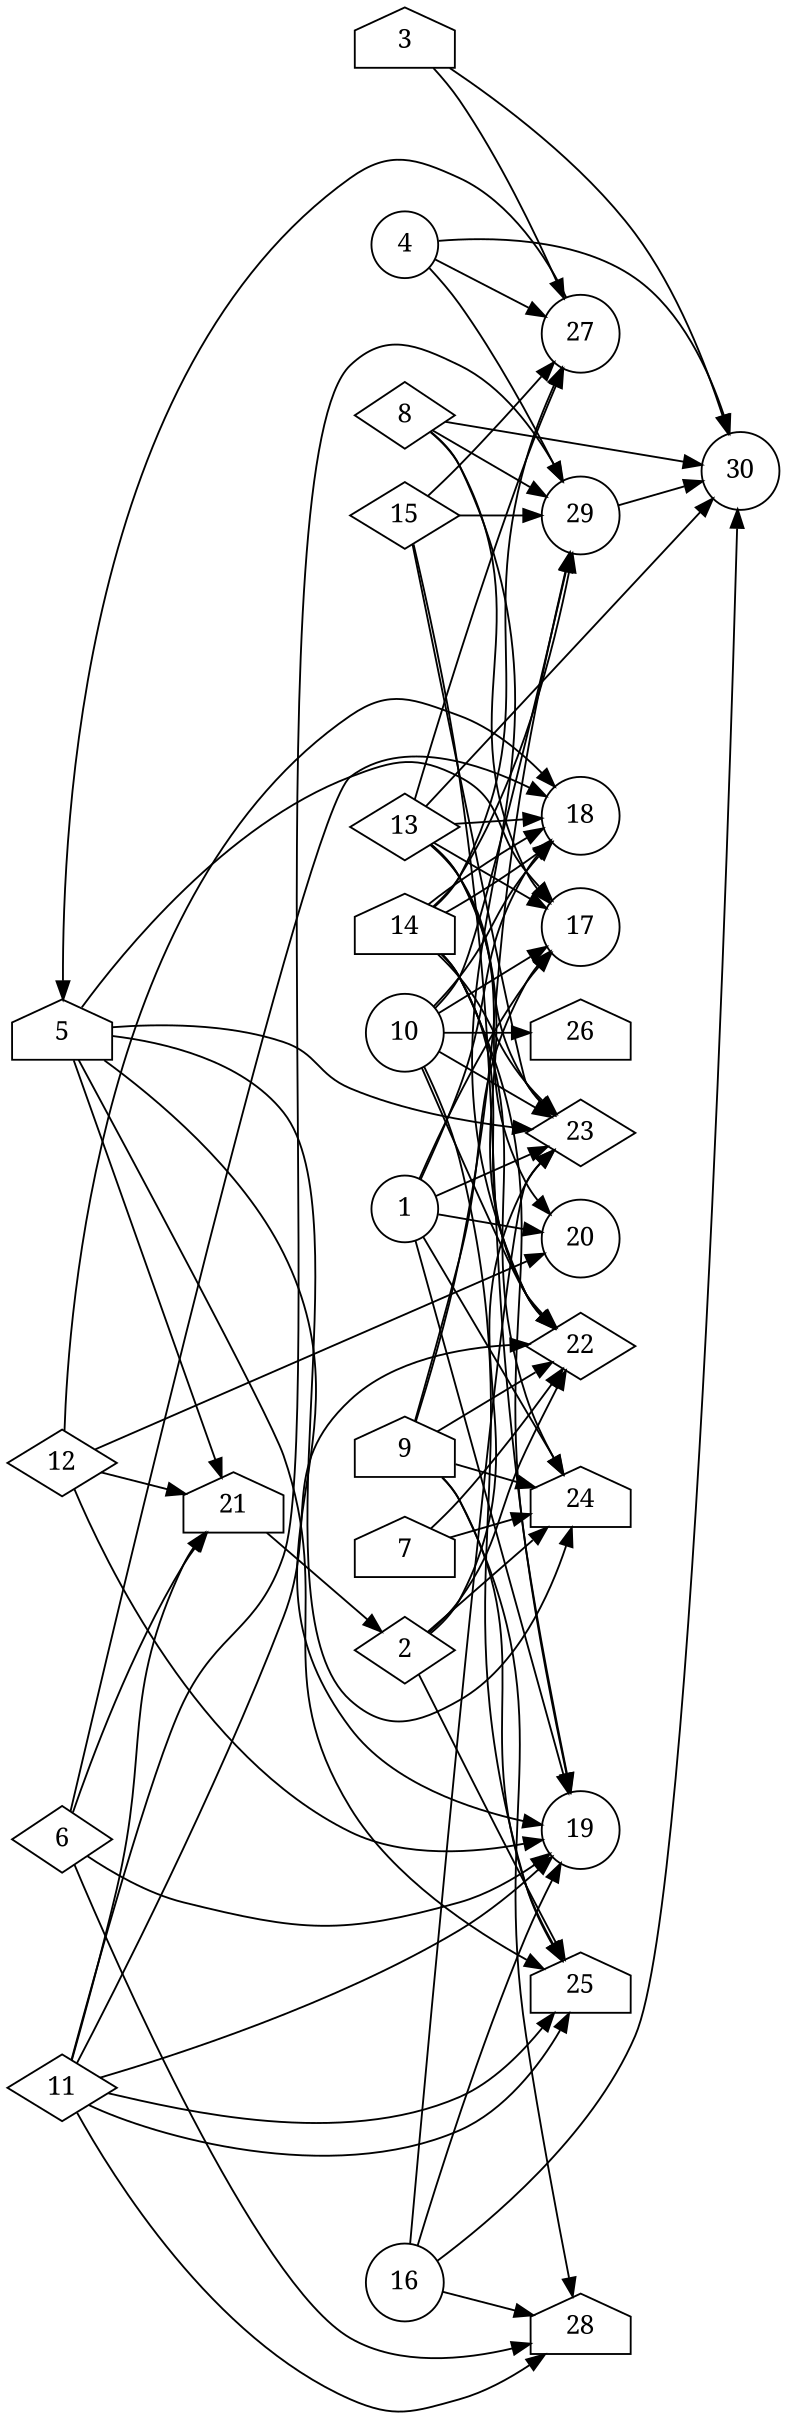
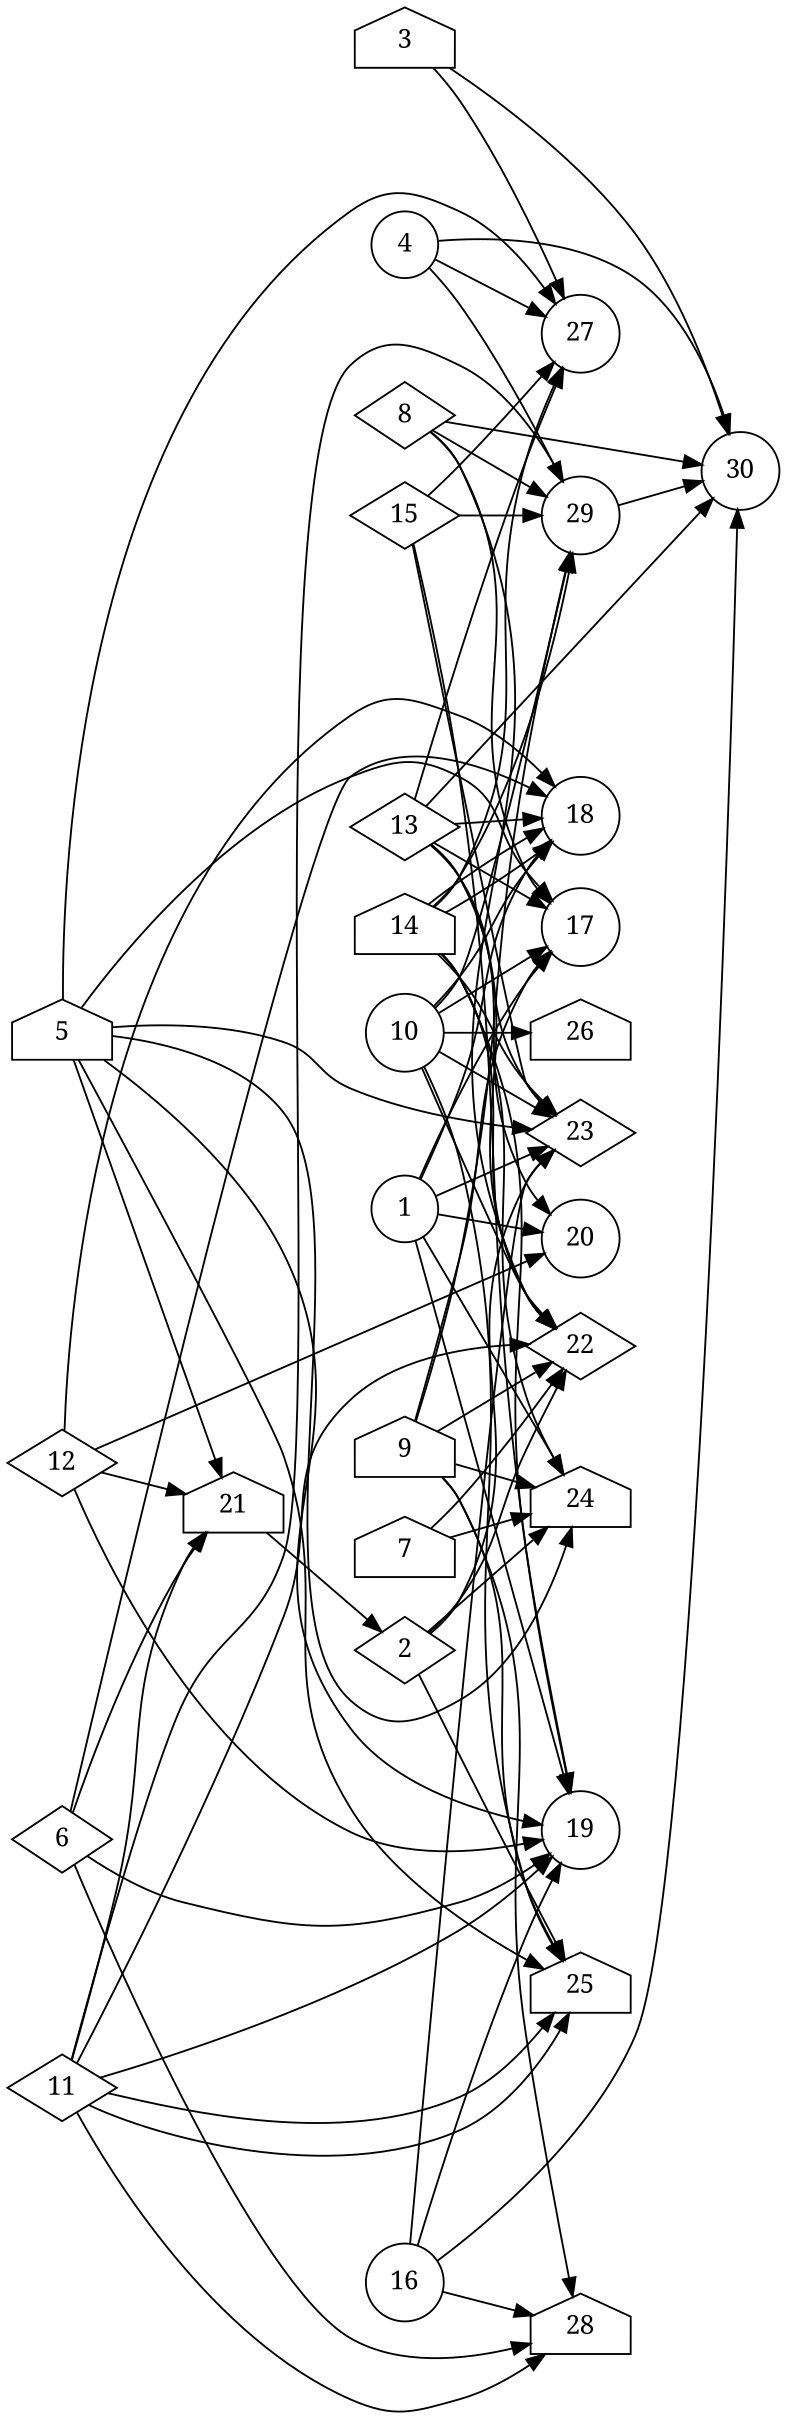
(169, 414) -> (162, 463)
